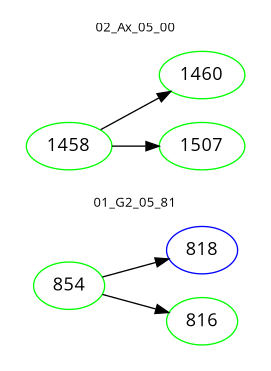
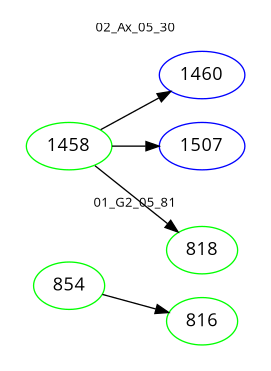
(136, 28) -> (136, 28)
(202, 75) -> (202, 75)
(202, 146) -> (202, 146)
(202, 250) -> (202, 250)
(129, 270) -> (137, 199)
